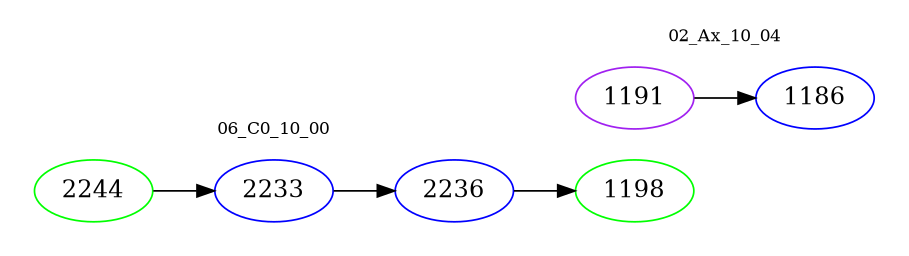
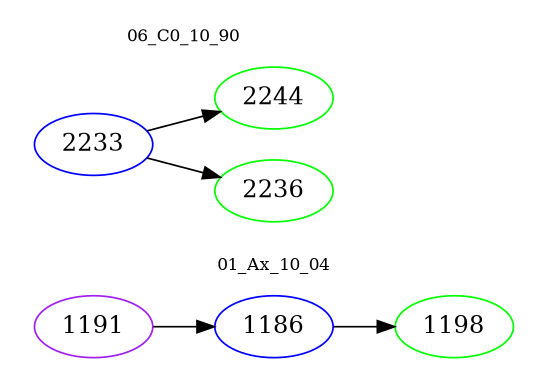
(725, 37) -> (274, 266)
(274, 130) -> (184, 37)
(175, 191) -> (175, 123)
(454, 191) -> (274, 191)
(538, 191) -> (355, 327)
